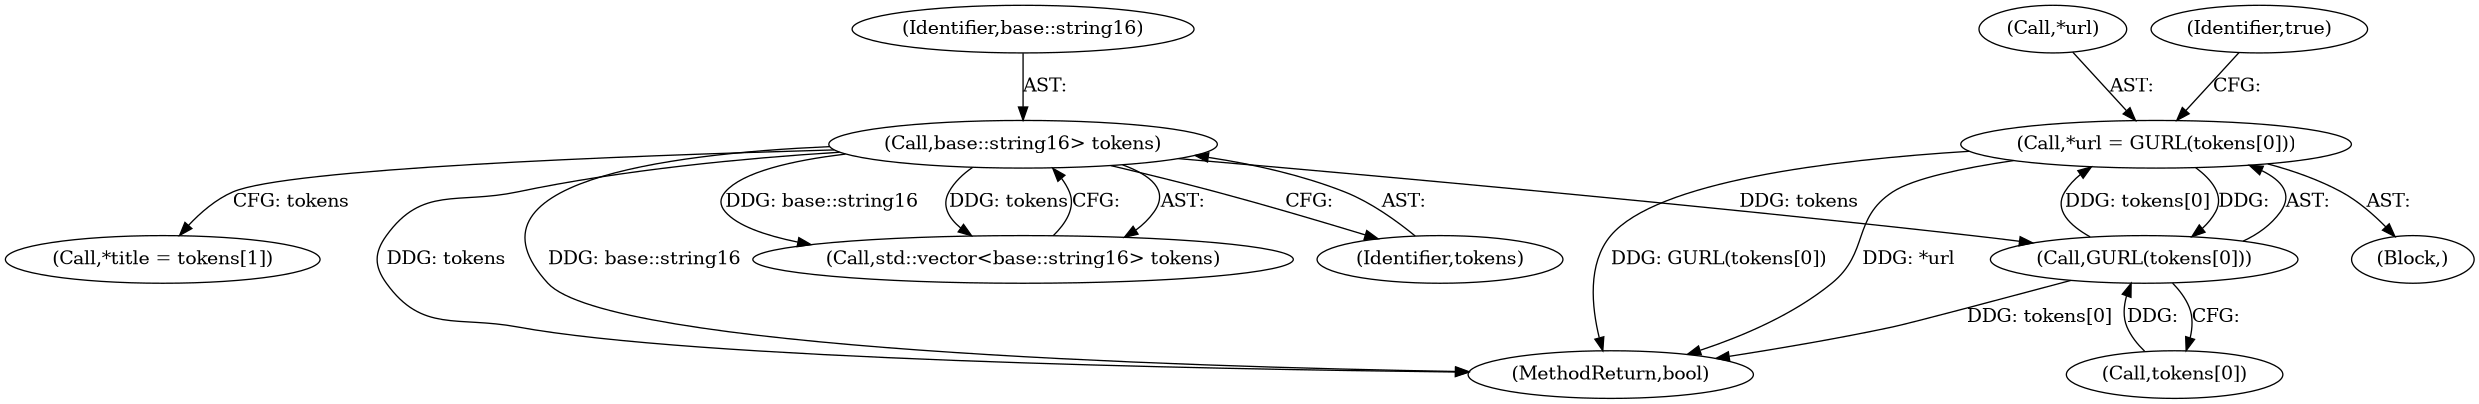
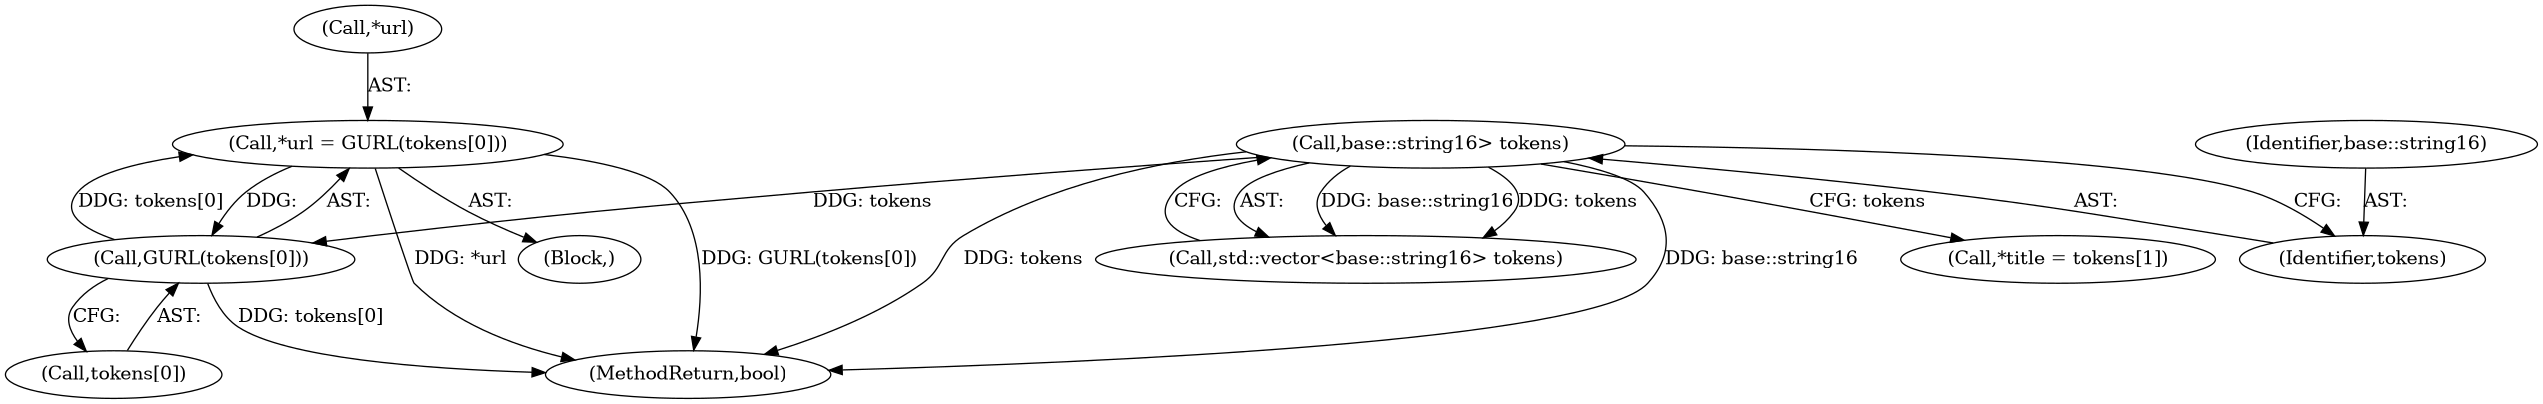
(2259, 29) -> none
(1023, 80) -> (2365, 195)
(2155, 317) -> (183, 317)
